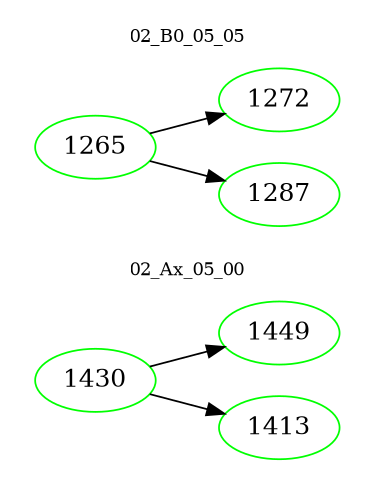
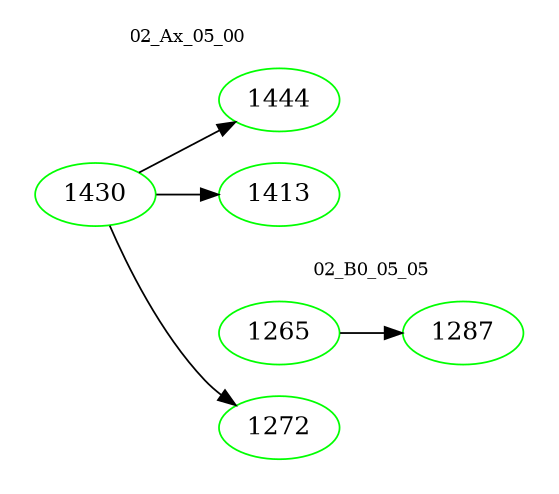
(179, 126) -> (157, 316)
(279, 333) -> (279, 100)
